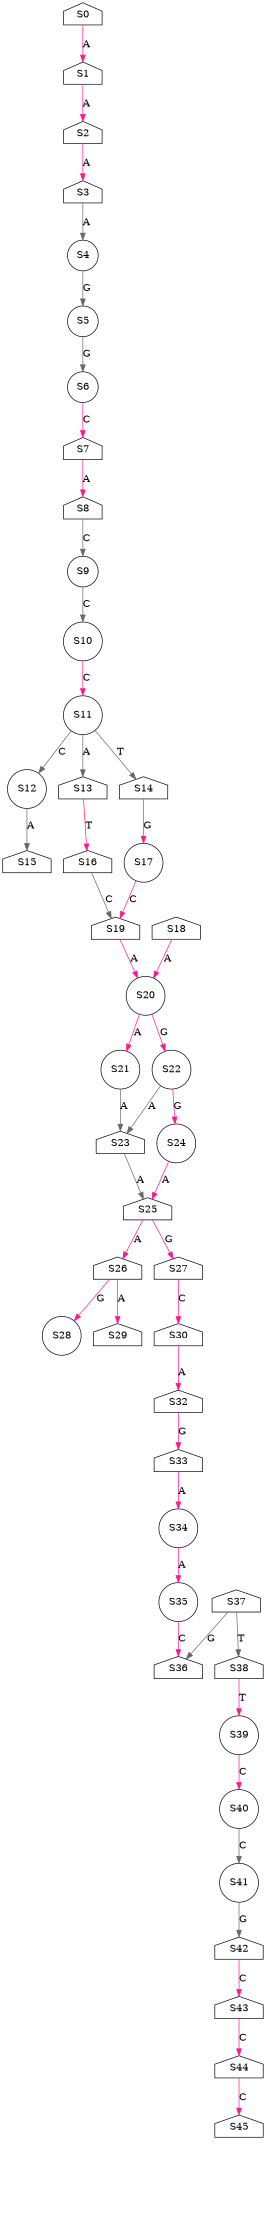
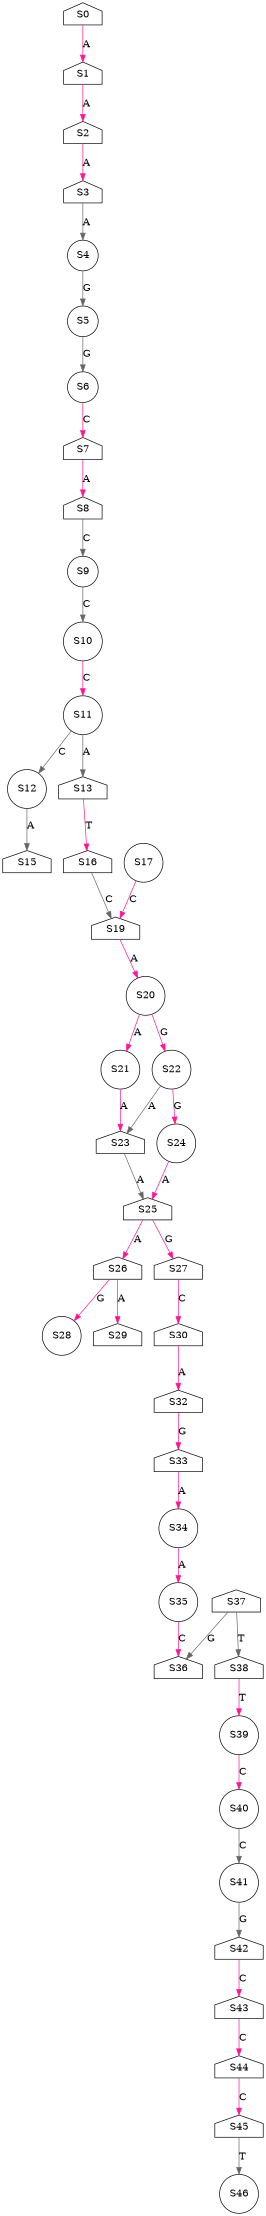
(144, 789) -> none
(176, 929) -> none
(120, 1107) -> (120, 1107)
none -> (239, 2194)
